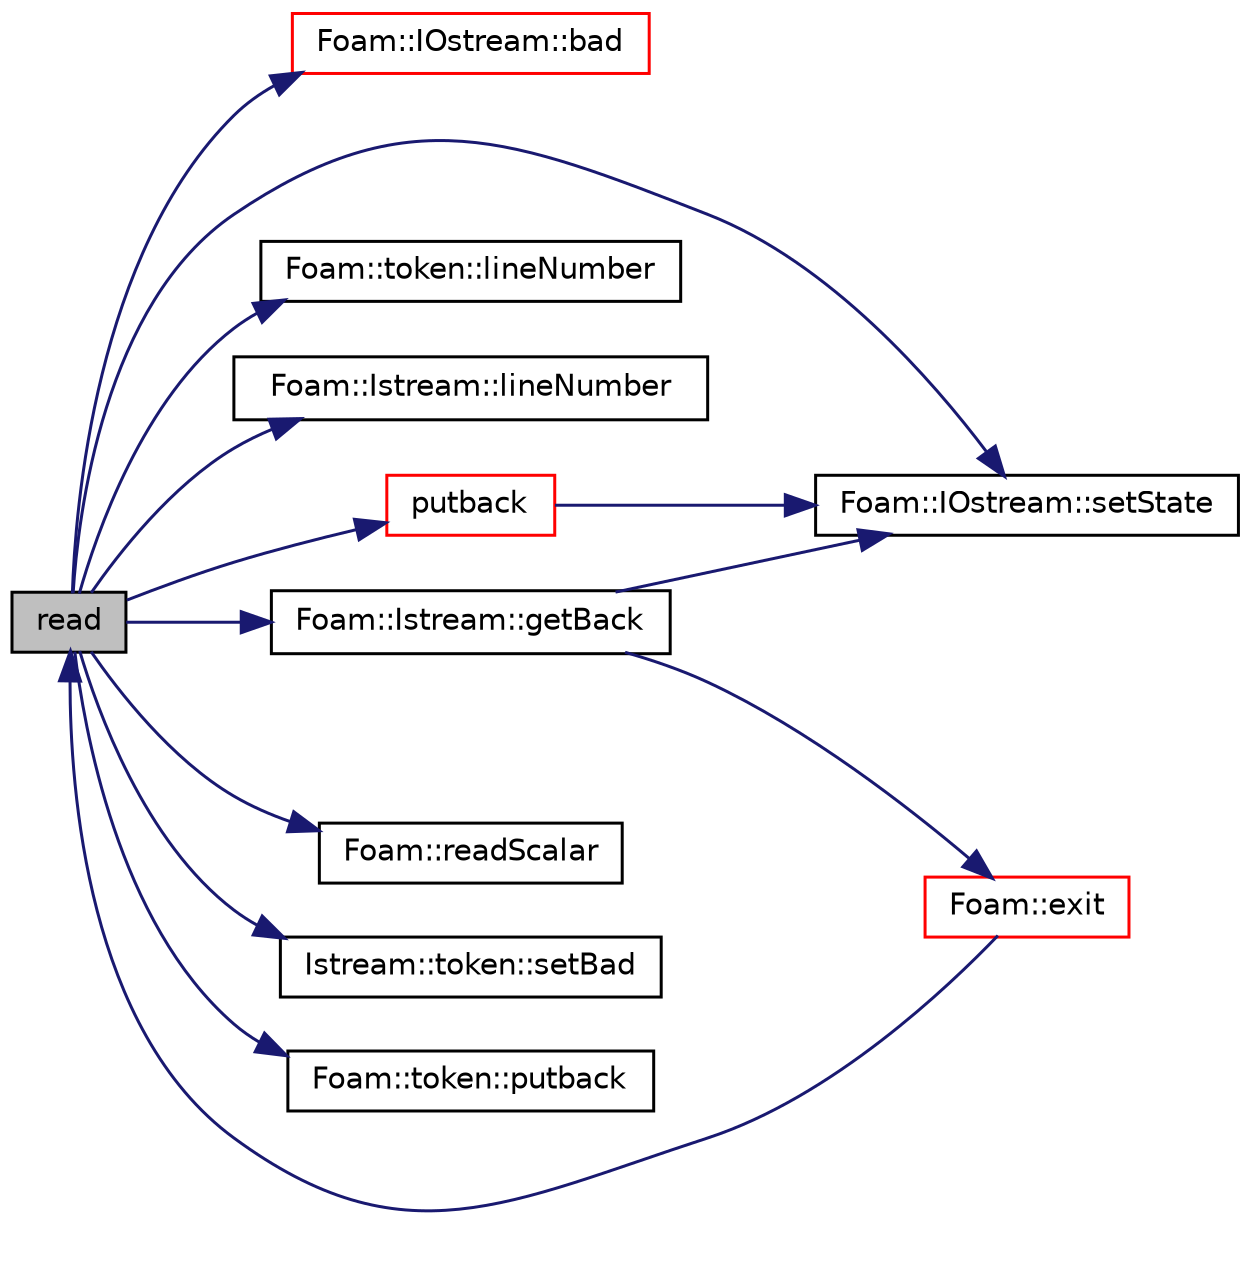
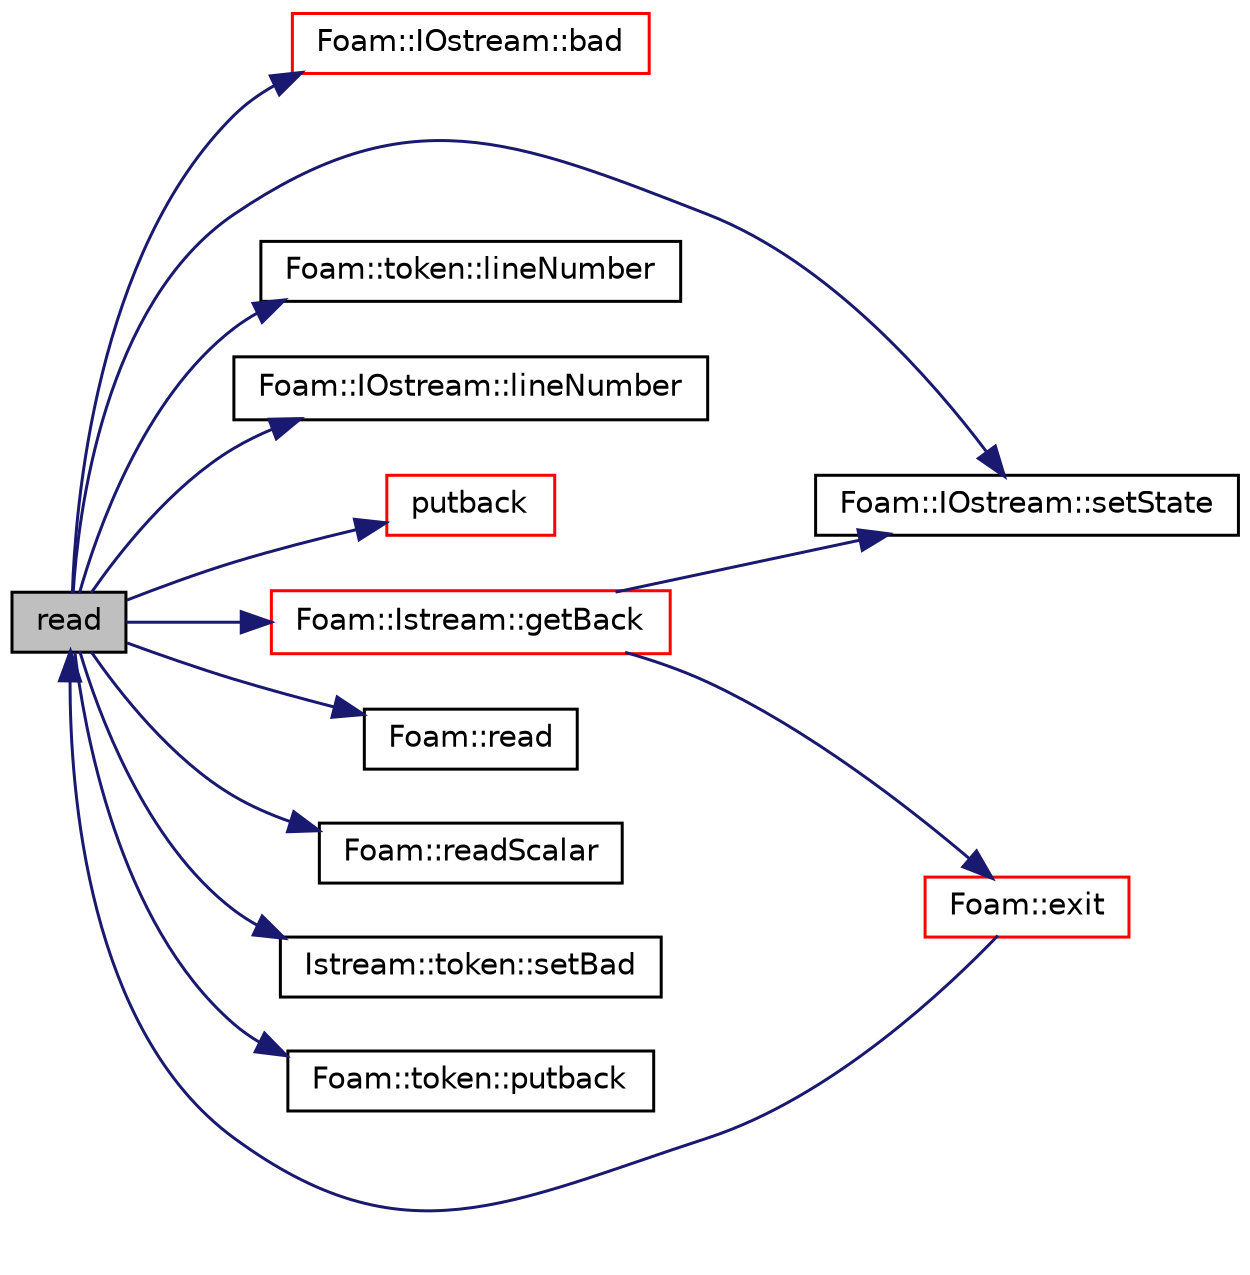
(471, 388) -> (471, 388)
(670, 505) -> none
(471, 622) -> (471, 622)
none -> (471, 739)
